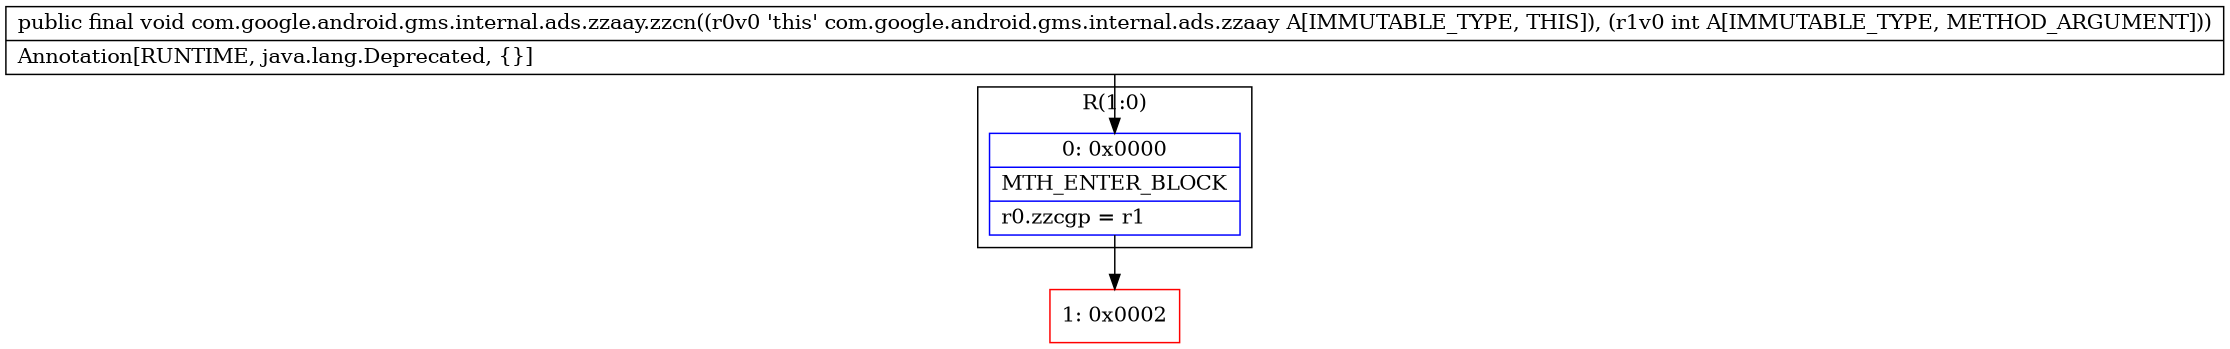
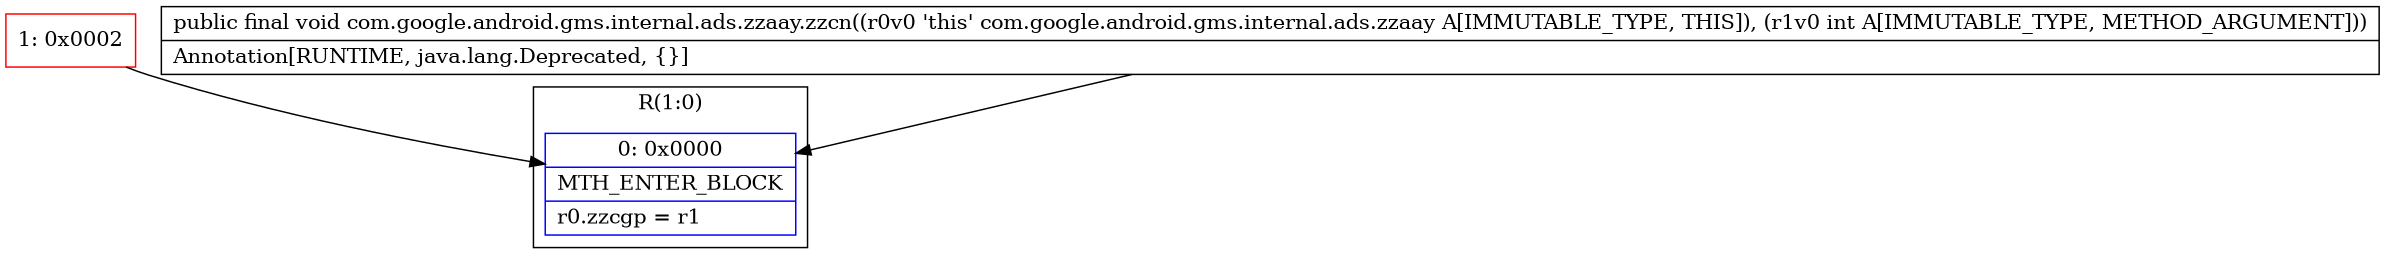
(1115, 257) -> (326, 122)
